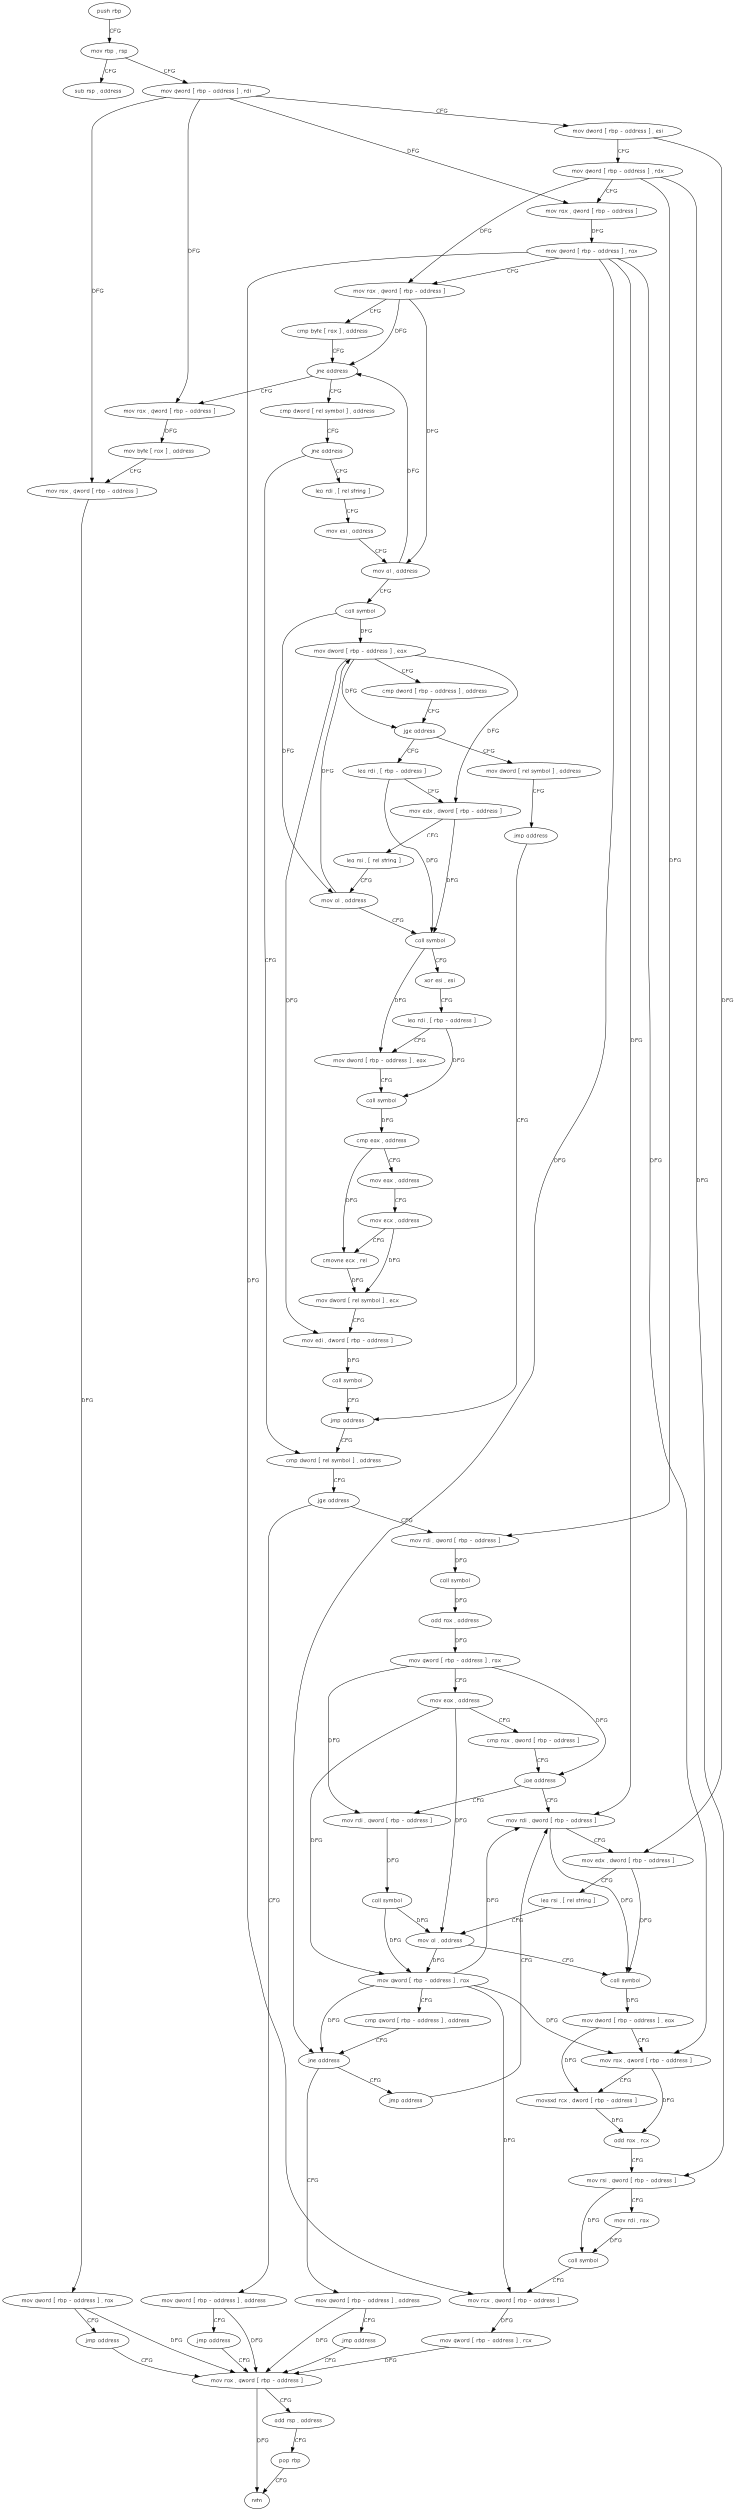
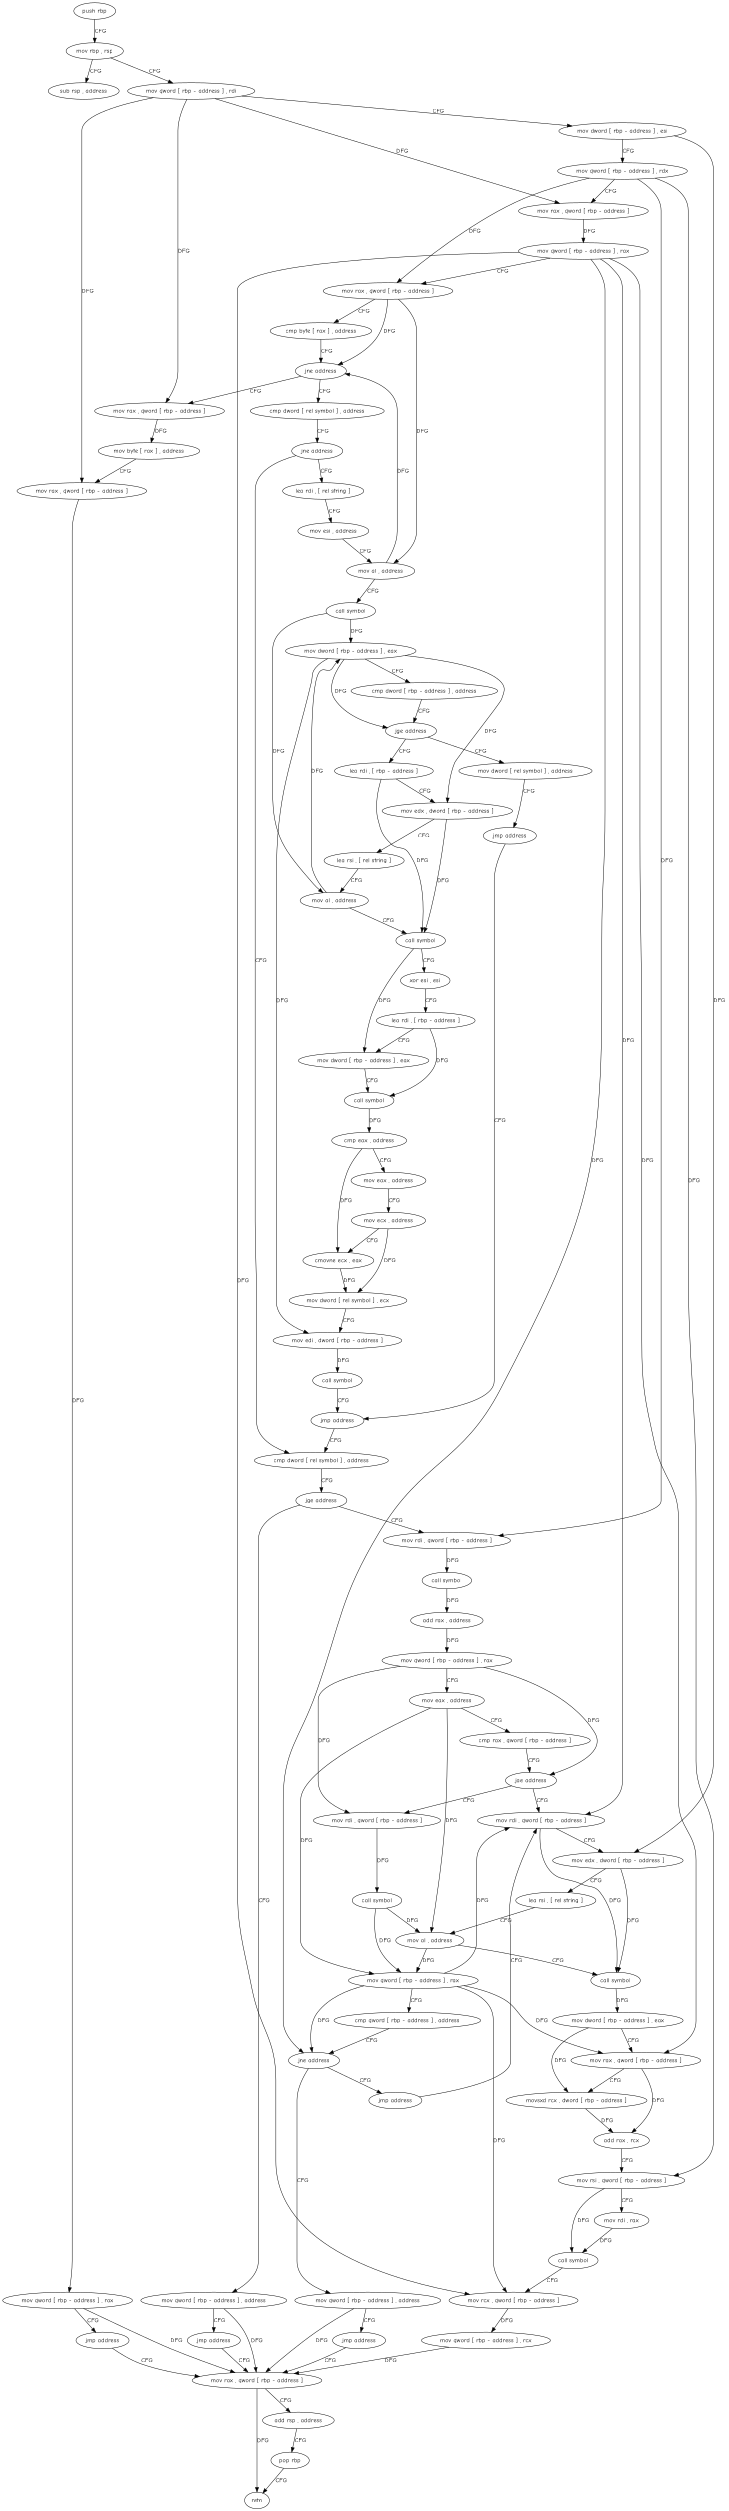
(345, 1261) -> (338, 1261)
